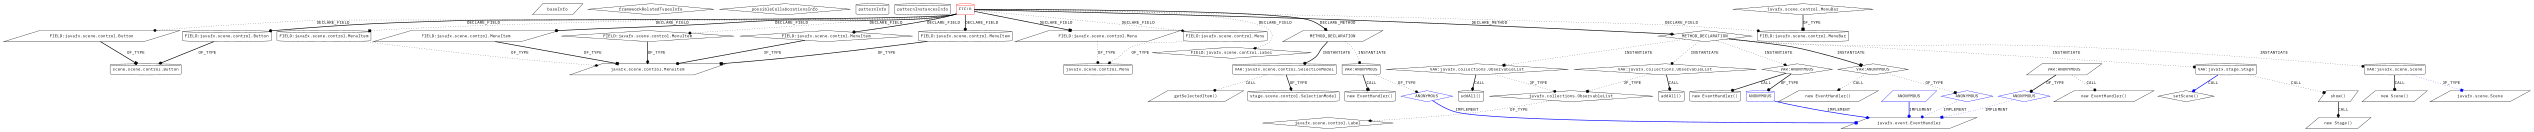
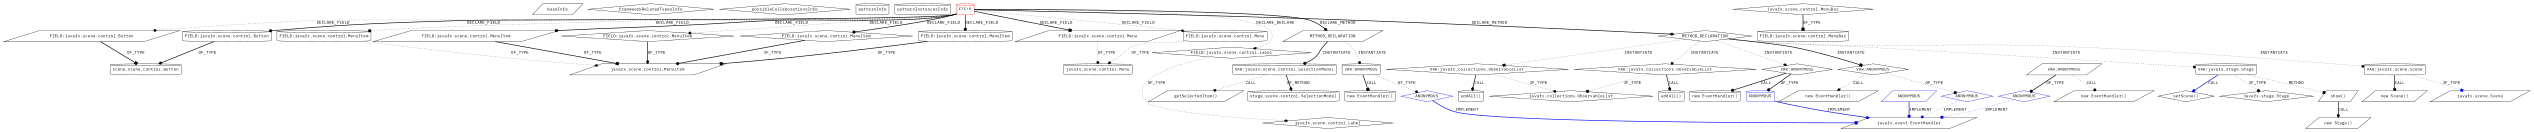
(1366, 17) -> none
(1275, 23) -> (1275, 23)
(1299, 83) -> (1299, 83)
(2296, 83) -> (2296, 83)
none -> (2266, 96)
(1458, 114) -> (1169, 109)
